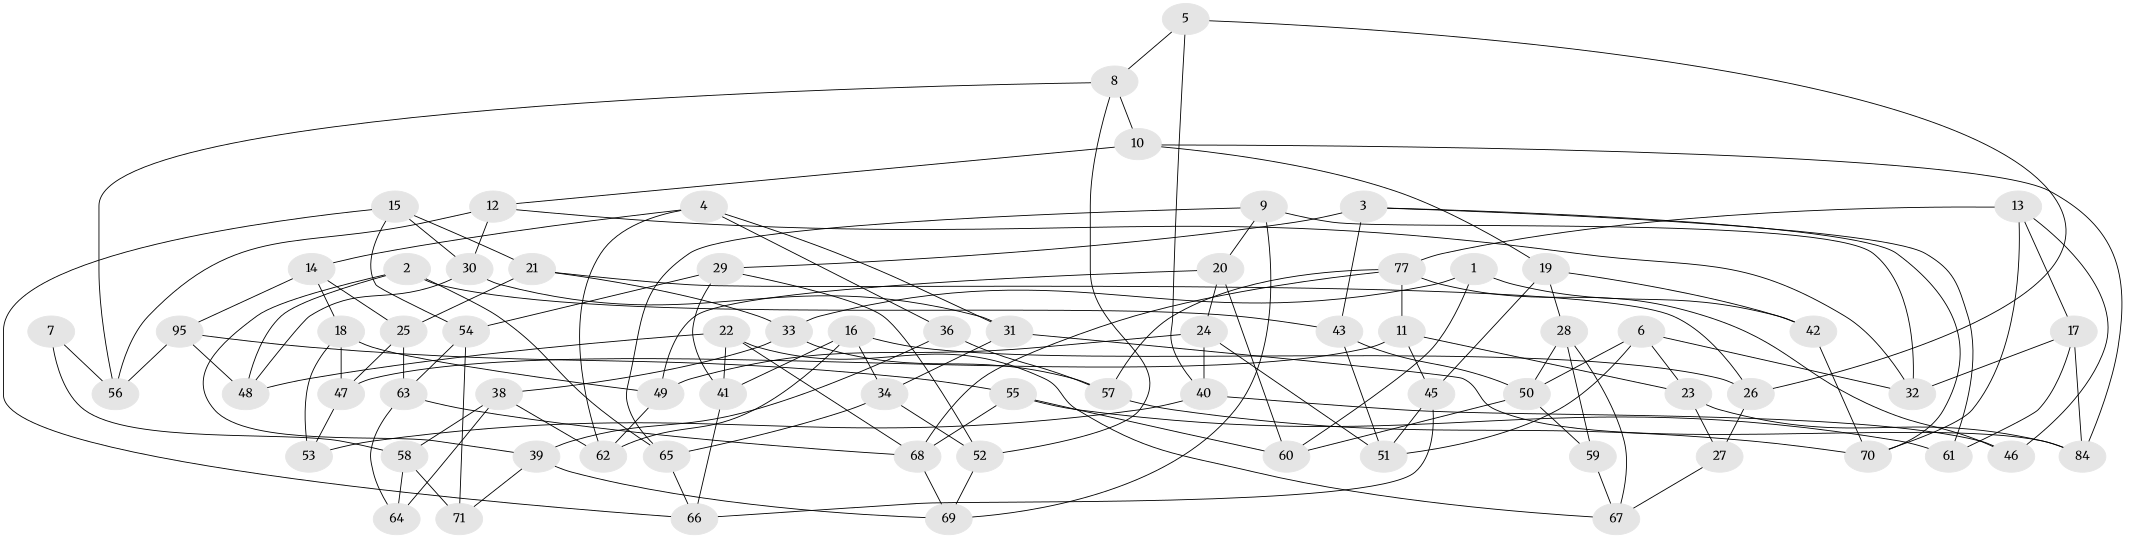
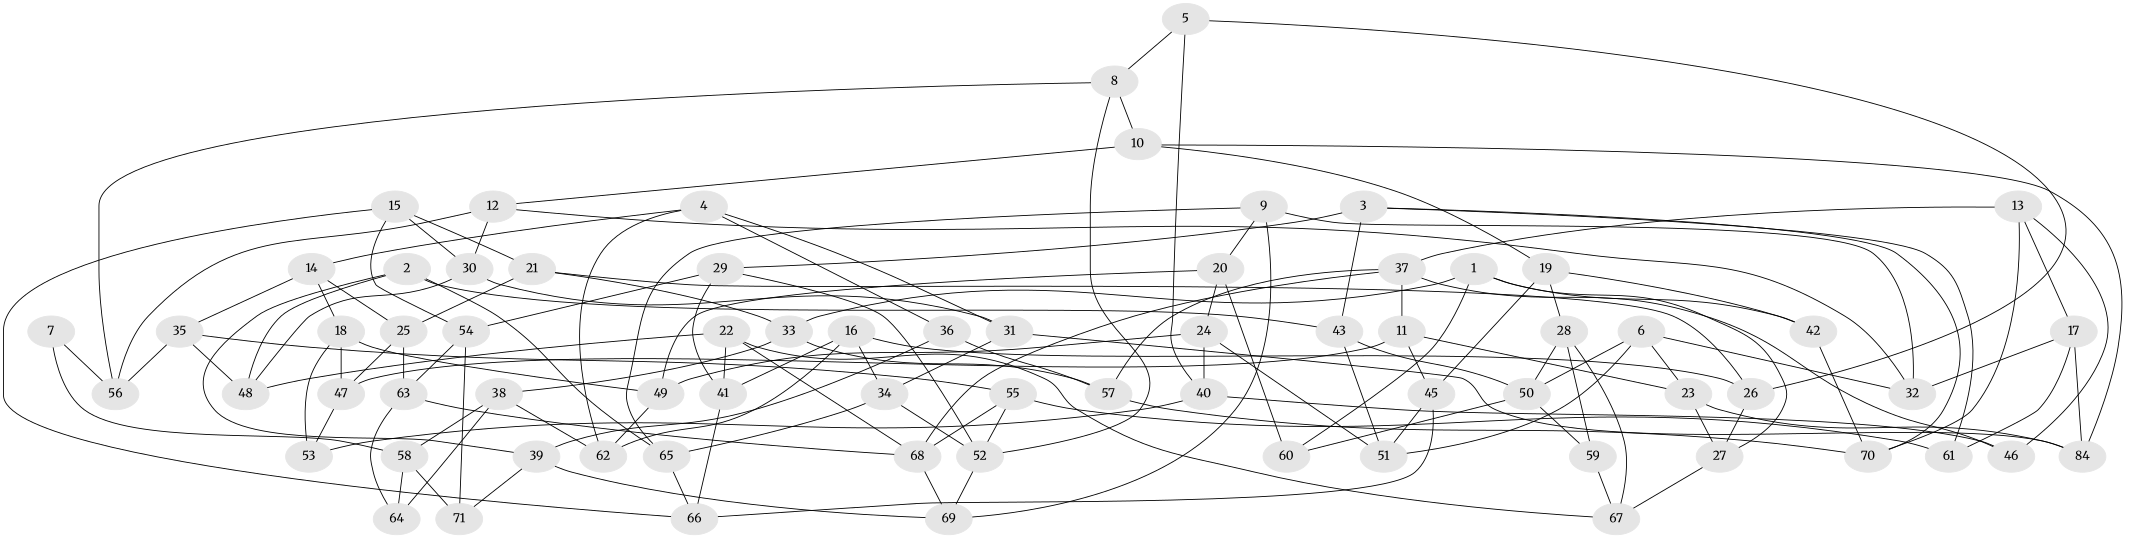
(1402, 269) -> (1402, 269)
(180, 332) -> (180, 332)
none -> (1758, 344)
(1150, 426) -> (994, 429)
